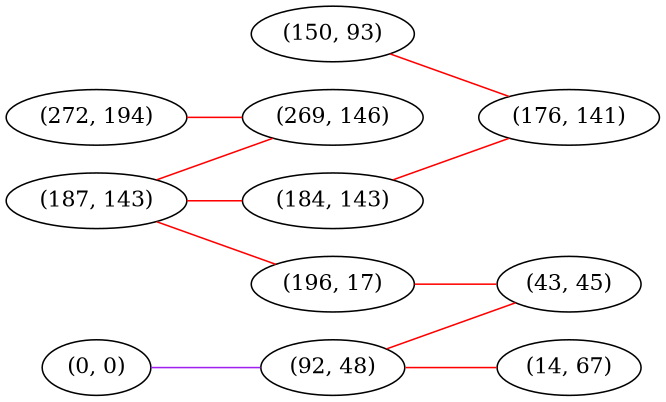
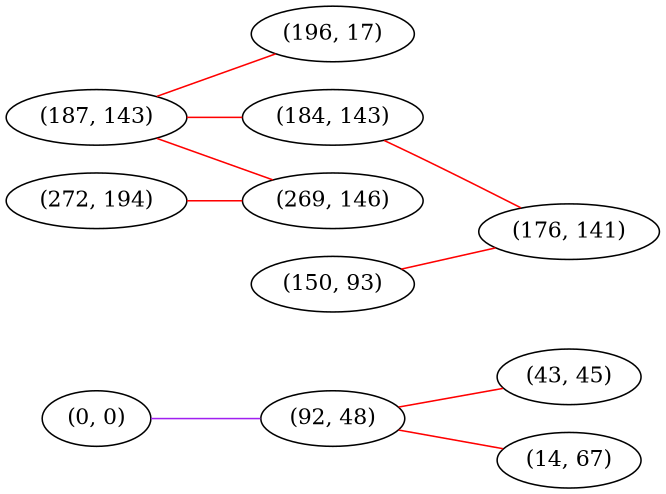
(456, 284) -> none
